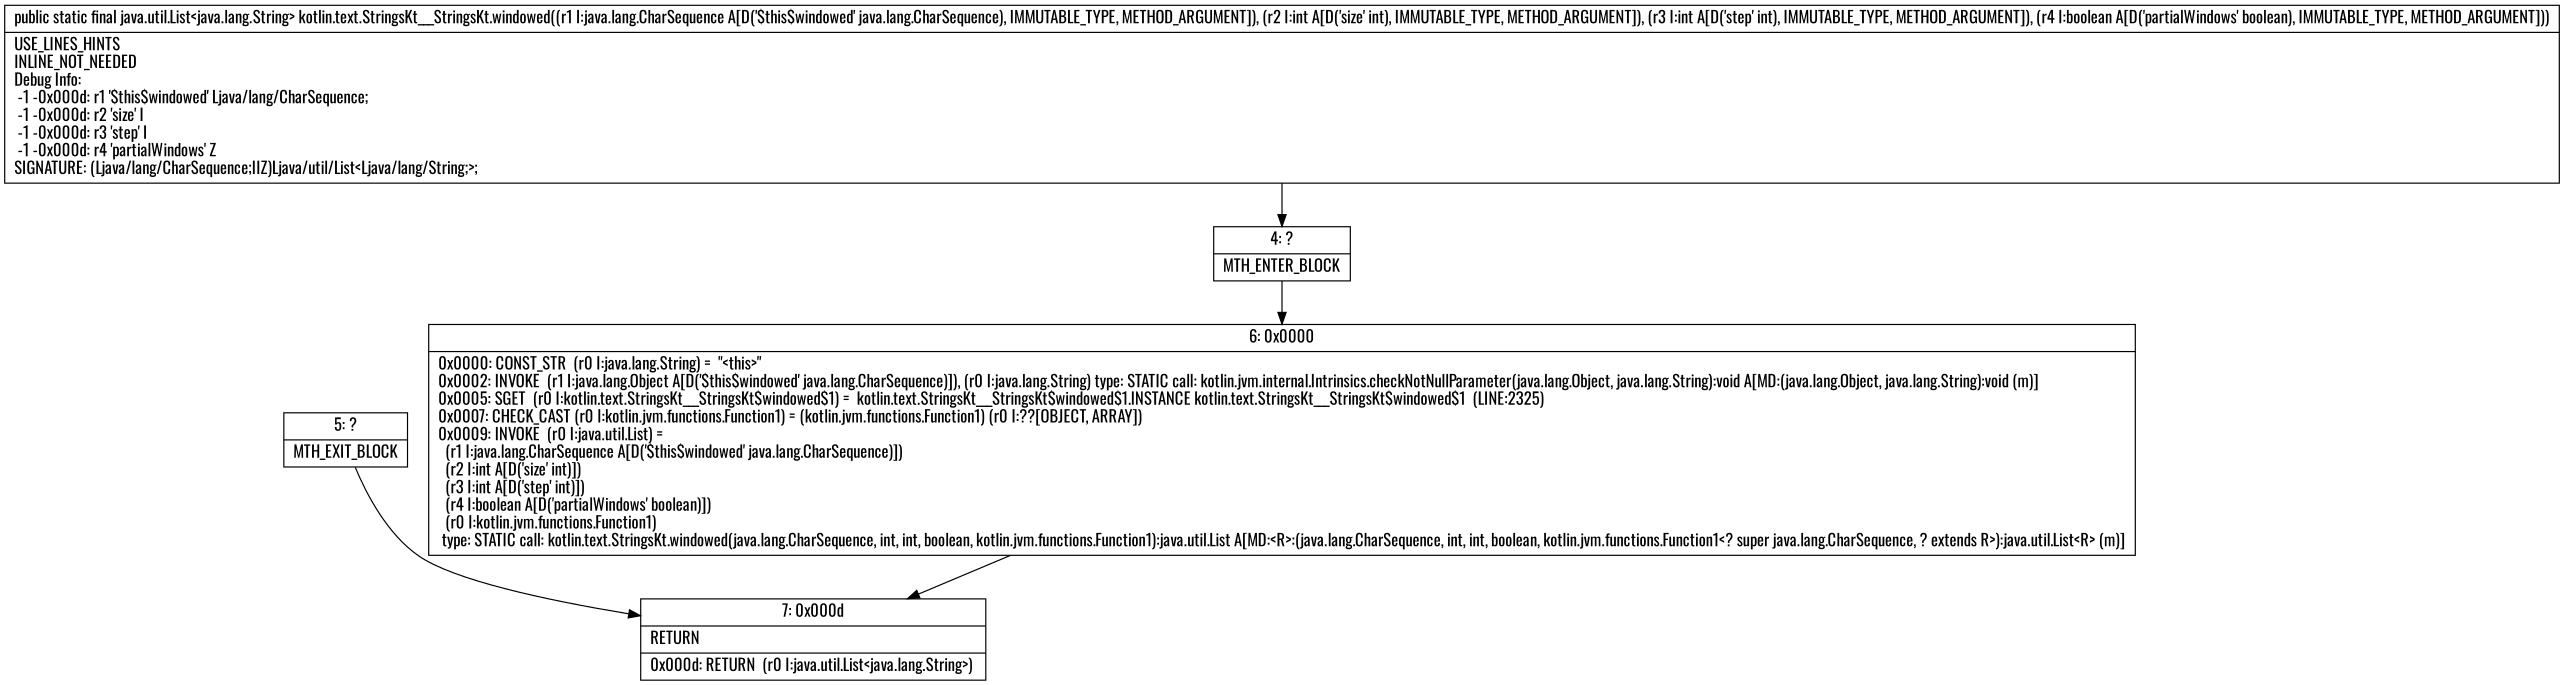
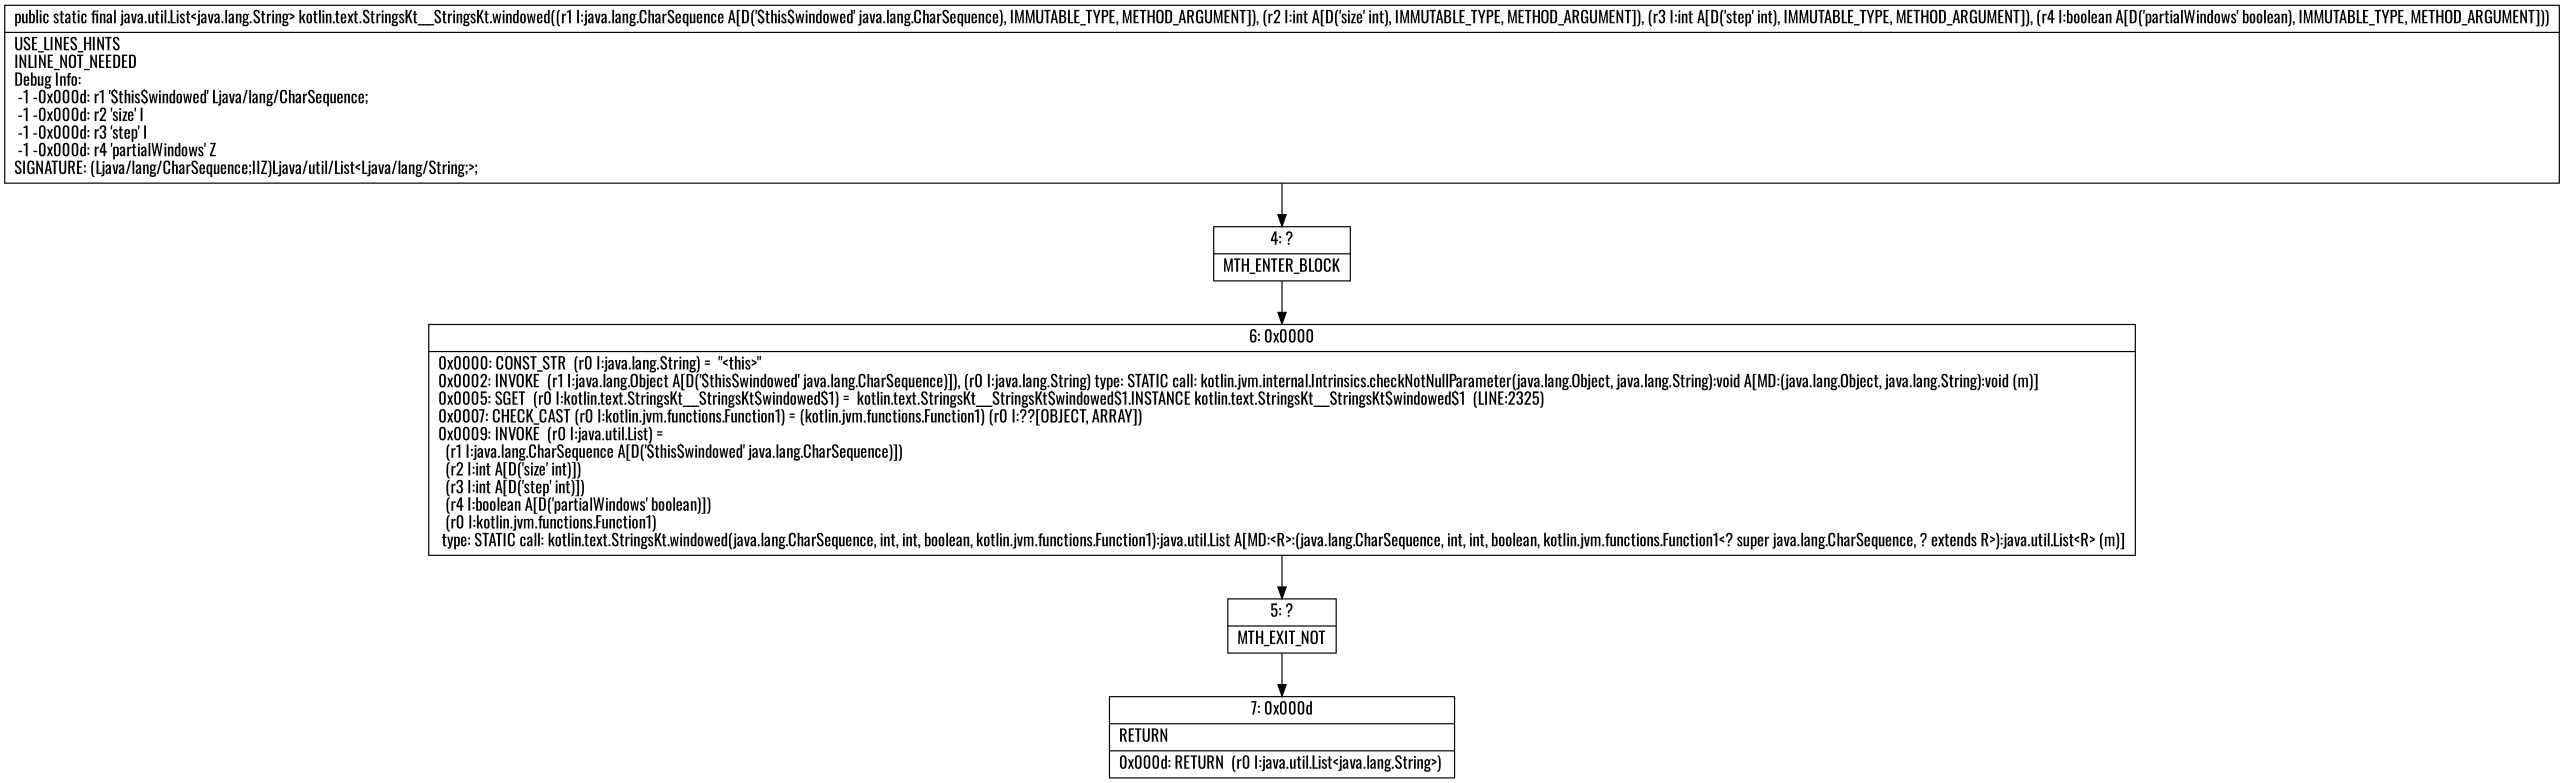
(346, 453) -> (1282, 639)
(964, 575) -> (1282, 571)
